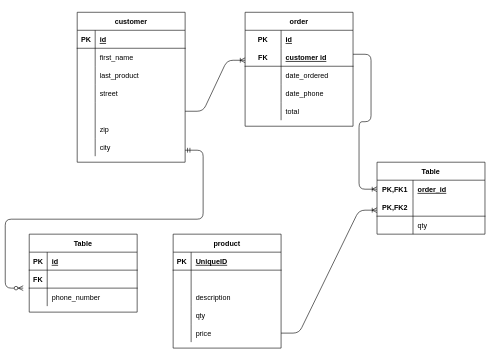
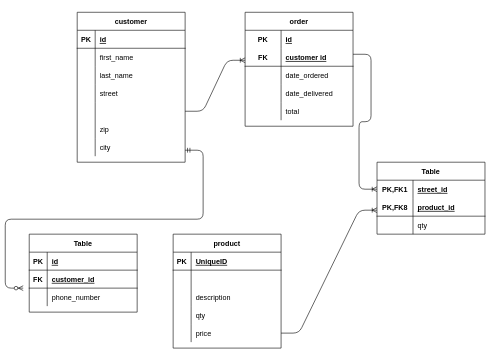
(123, 76) -> (117, 76)
(306, 94) -> (312, 94)
(433, 190) -> (435, 190)
none -> (449, 207)
(395, 208) -> (395, 208)
none -> (92, 279)
